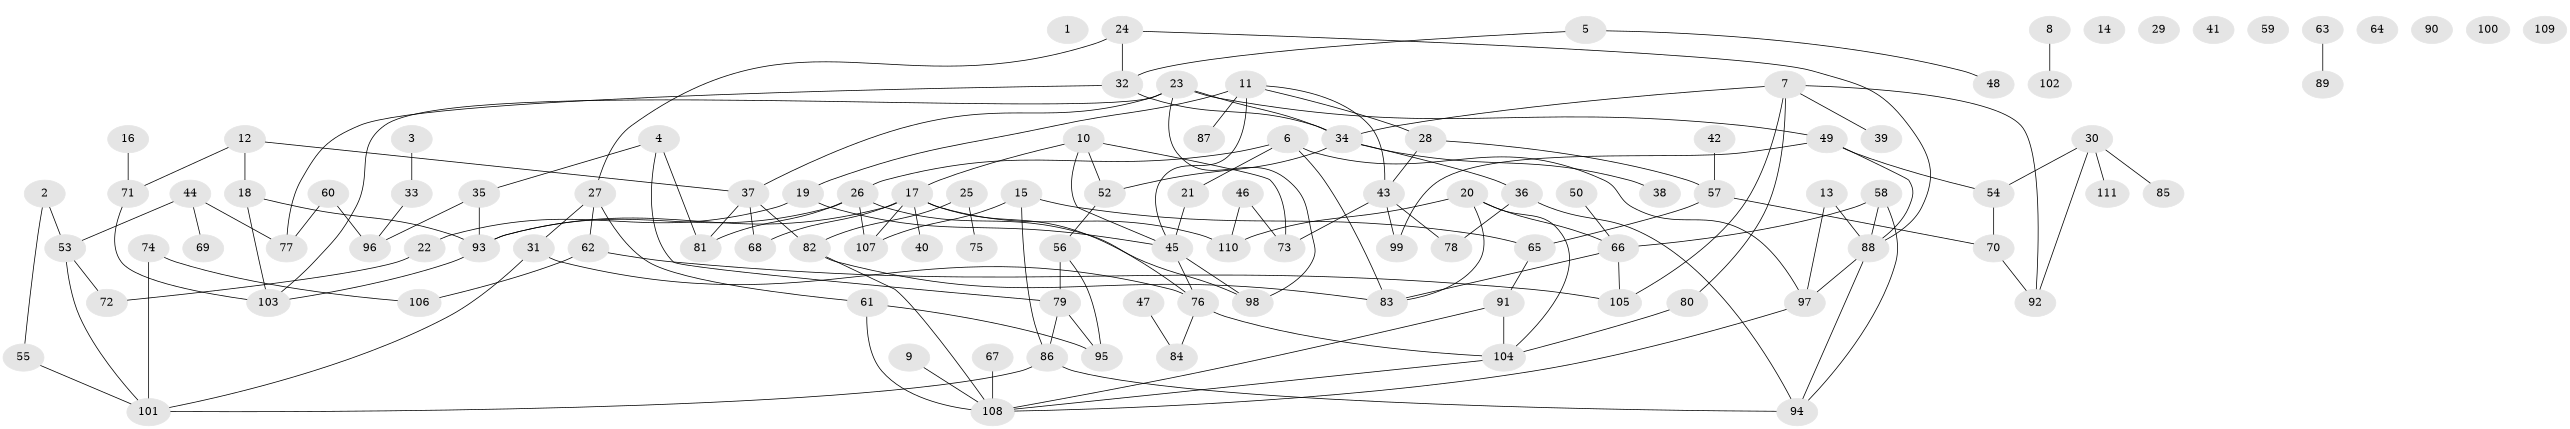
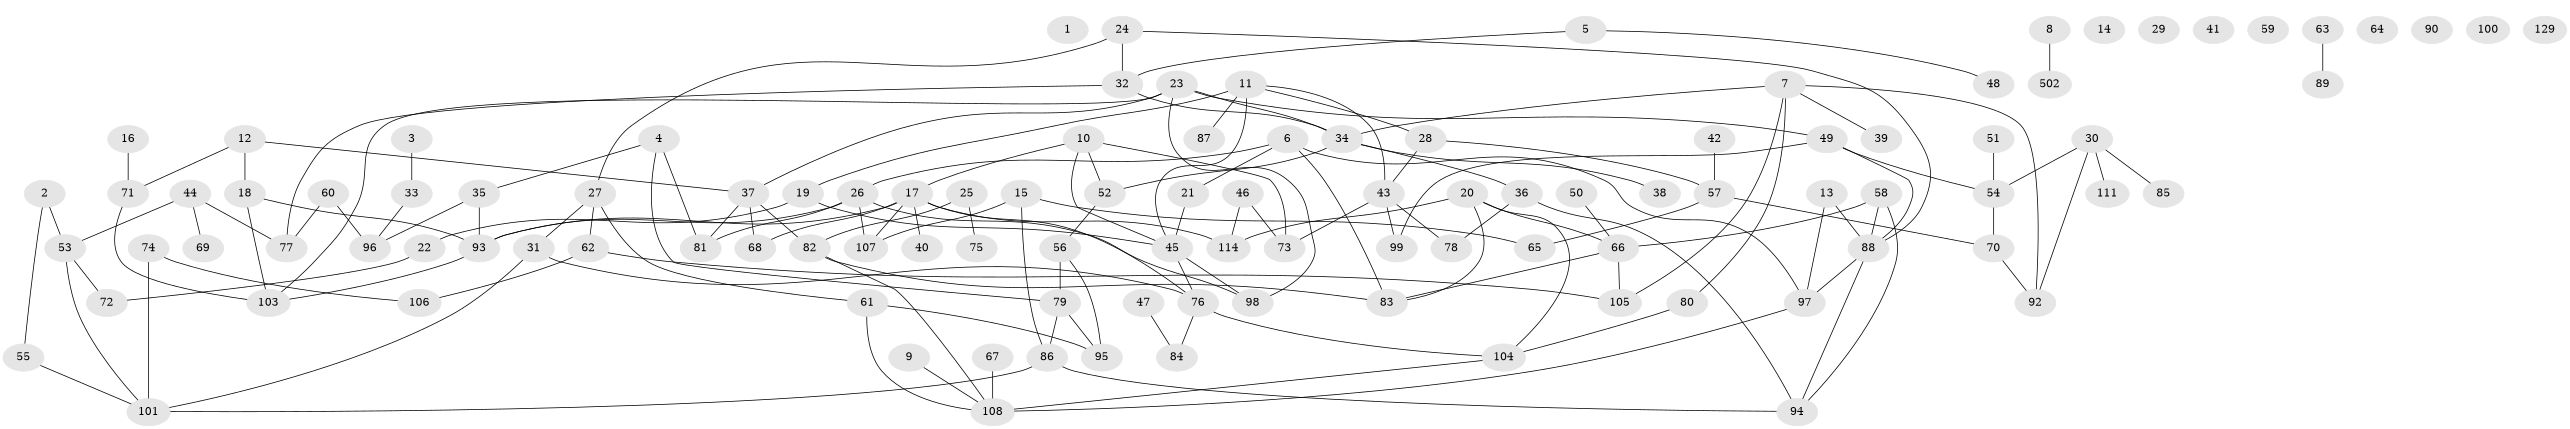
(2545, 30) -> (2545, 30)
(2050, 85) -> (2050, 85)
none -> (1994, 139)
(1228, 248) -> (1228, 248)
(1504, 303) -> none
